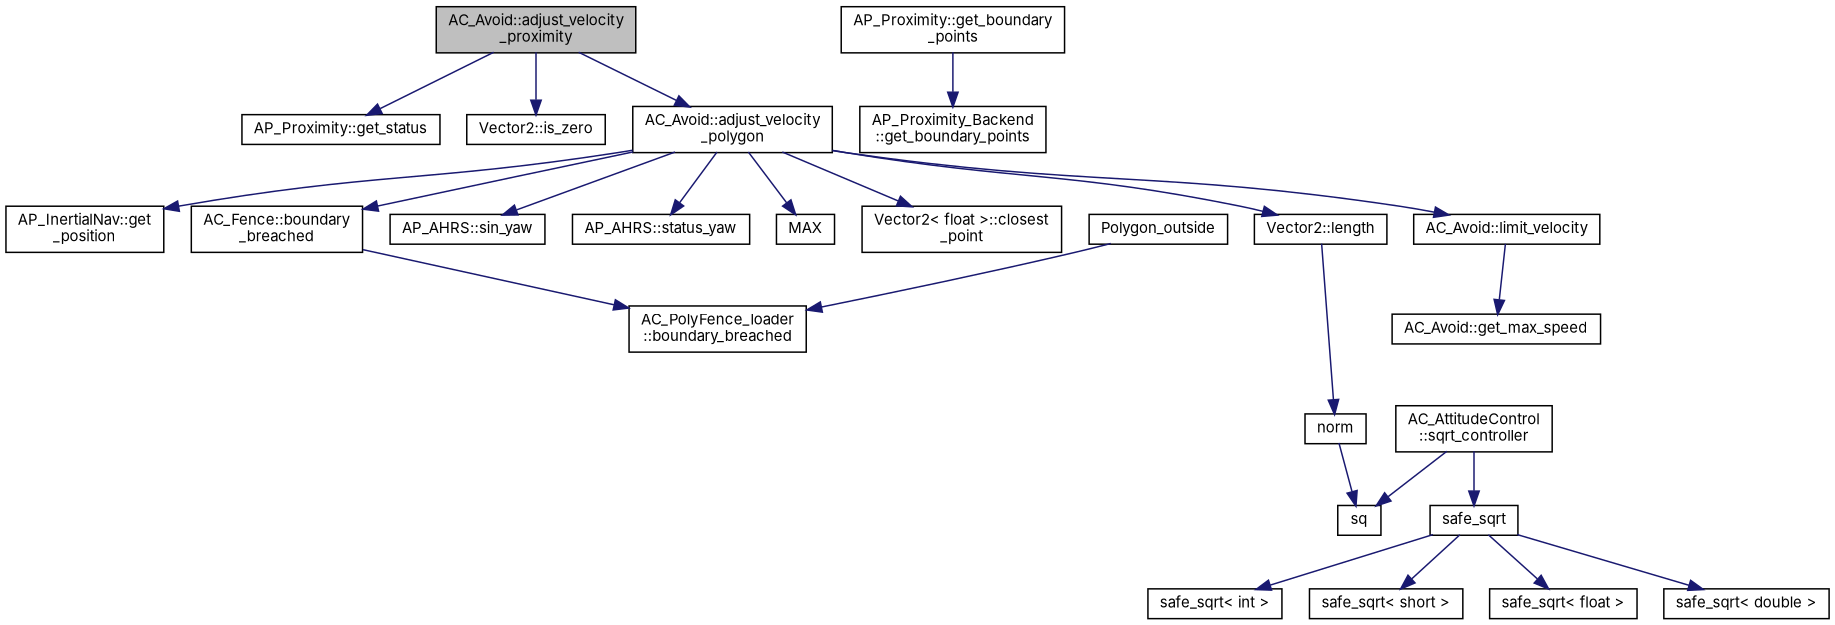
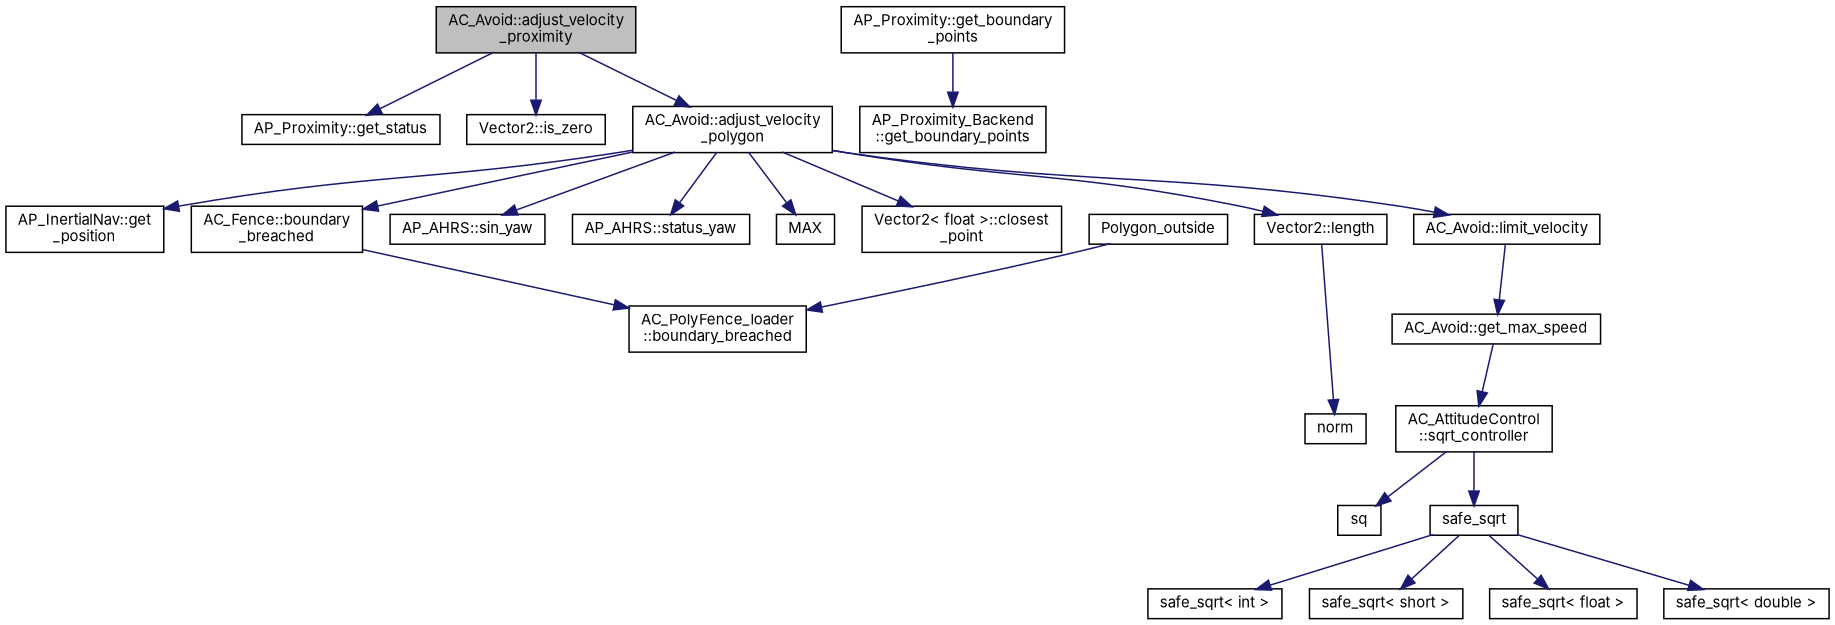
none -> (1488, 368)
(1345, 467) -> none
